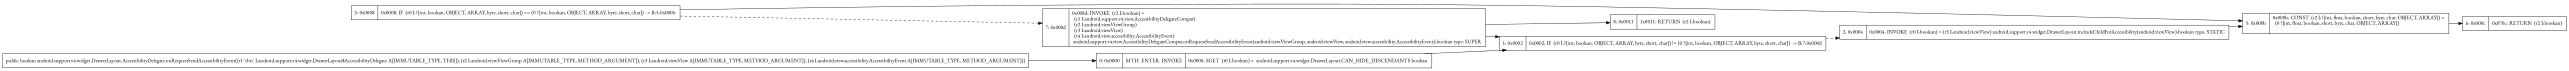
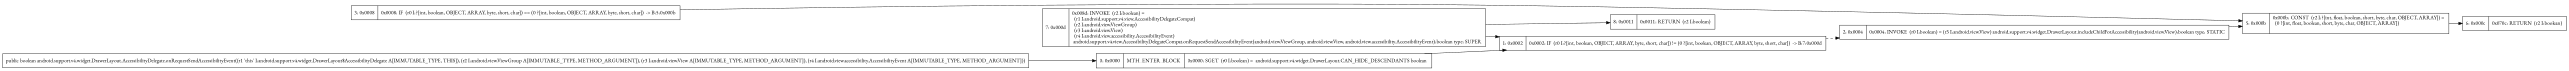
(859, 20) -> none
(1676, 22) -> (1676, 22)
(1154, 61) -> (1154, 61)
